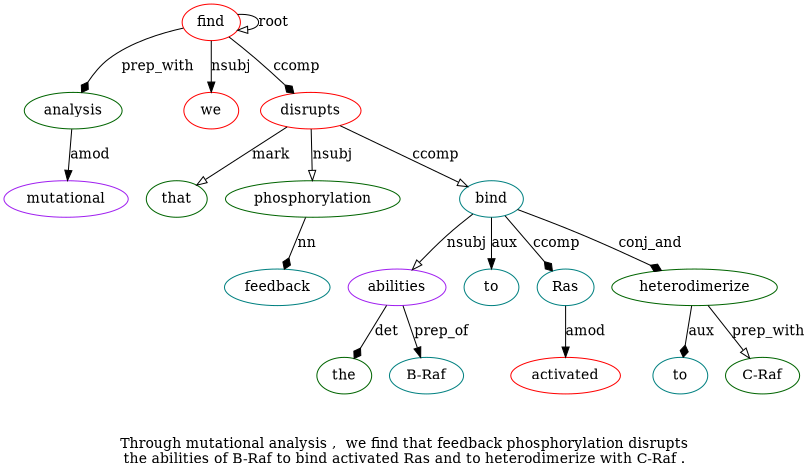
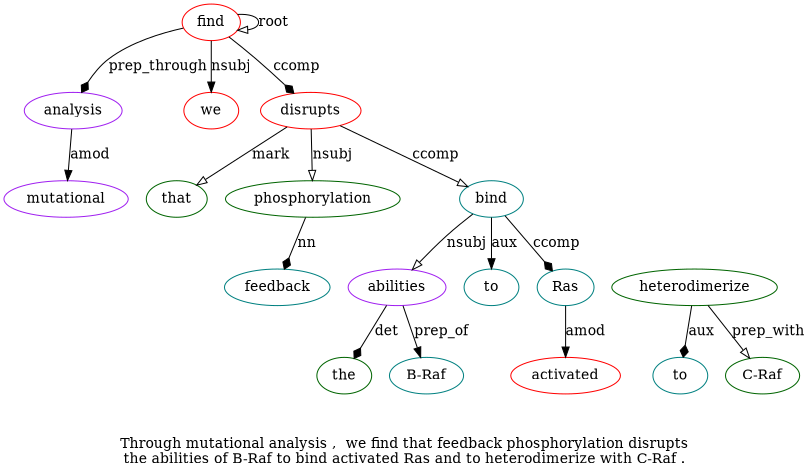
(158, 67) -> (158, 67)
(73, 111) -> (73, 111)
(585, 236) -> none
